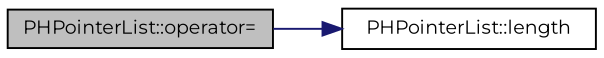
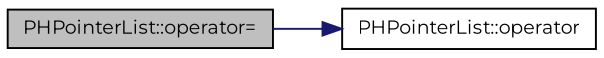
(469, 29) -> (469, 29)
